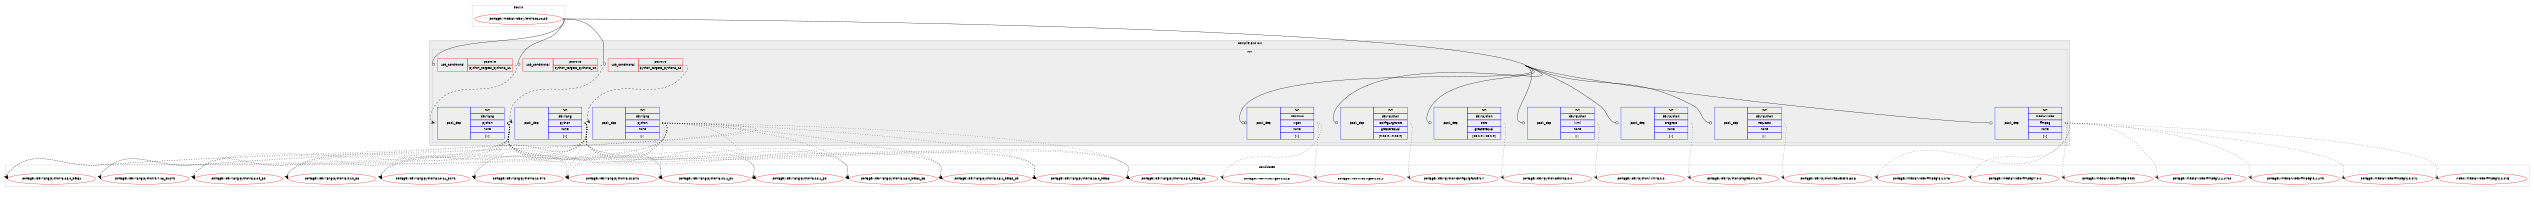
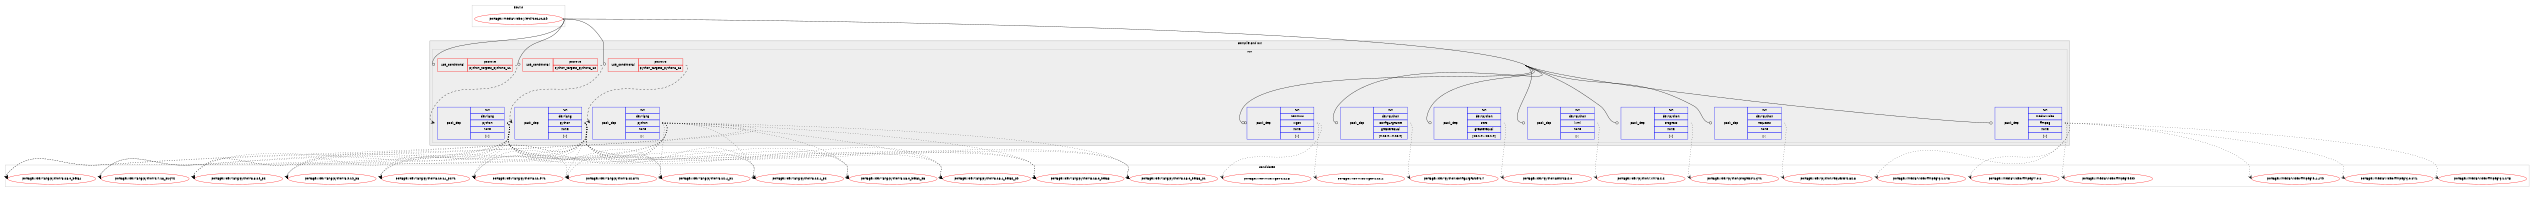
(2202, 179) -> none
(2483, 179) -> (2483, 179)
